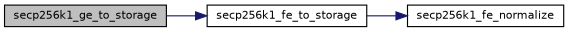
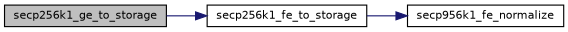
(486, 16) -> (486, 16)
